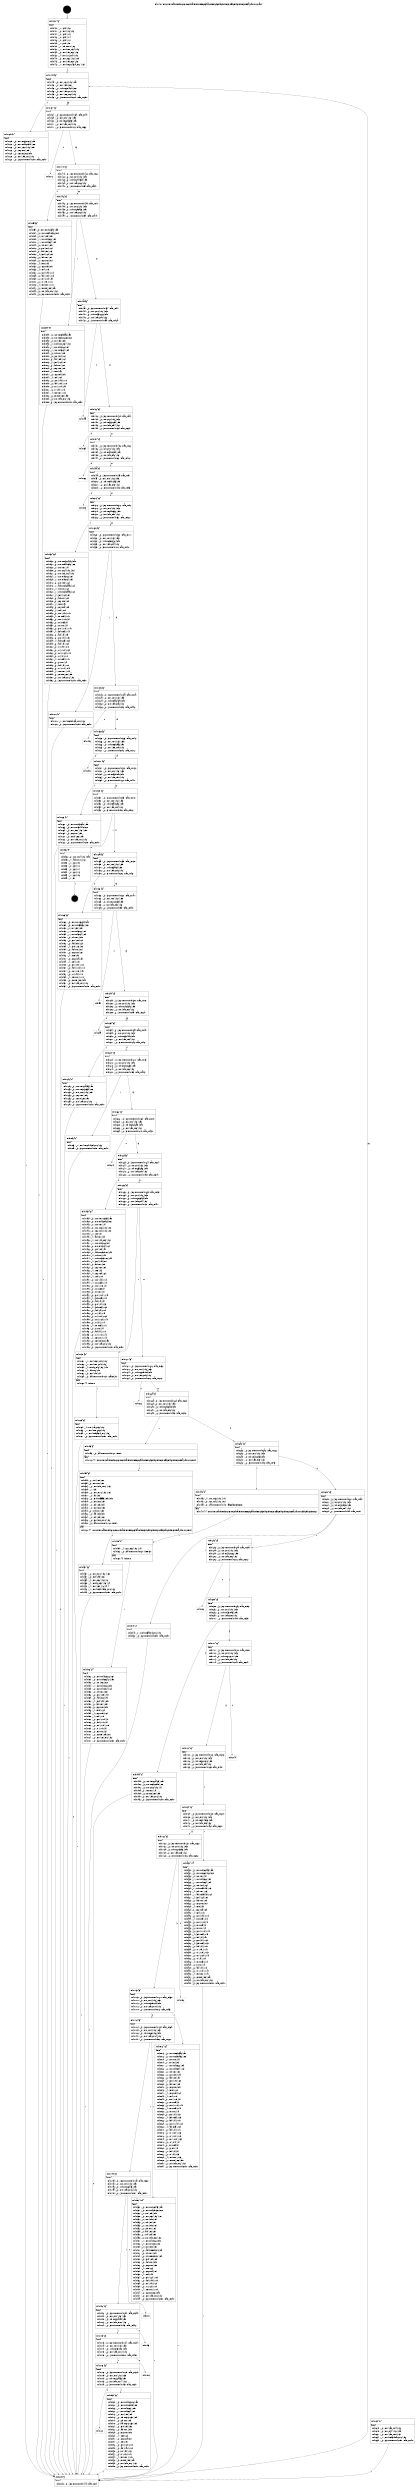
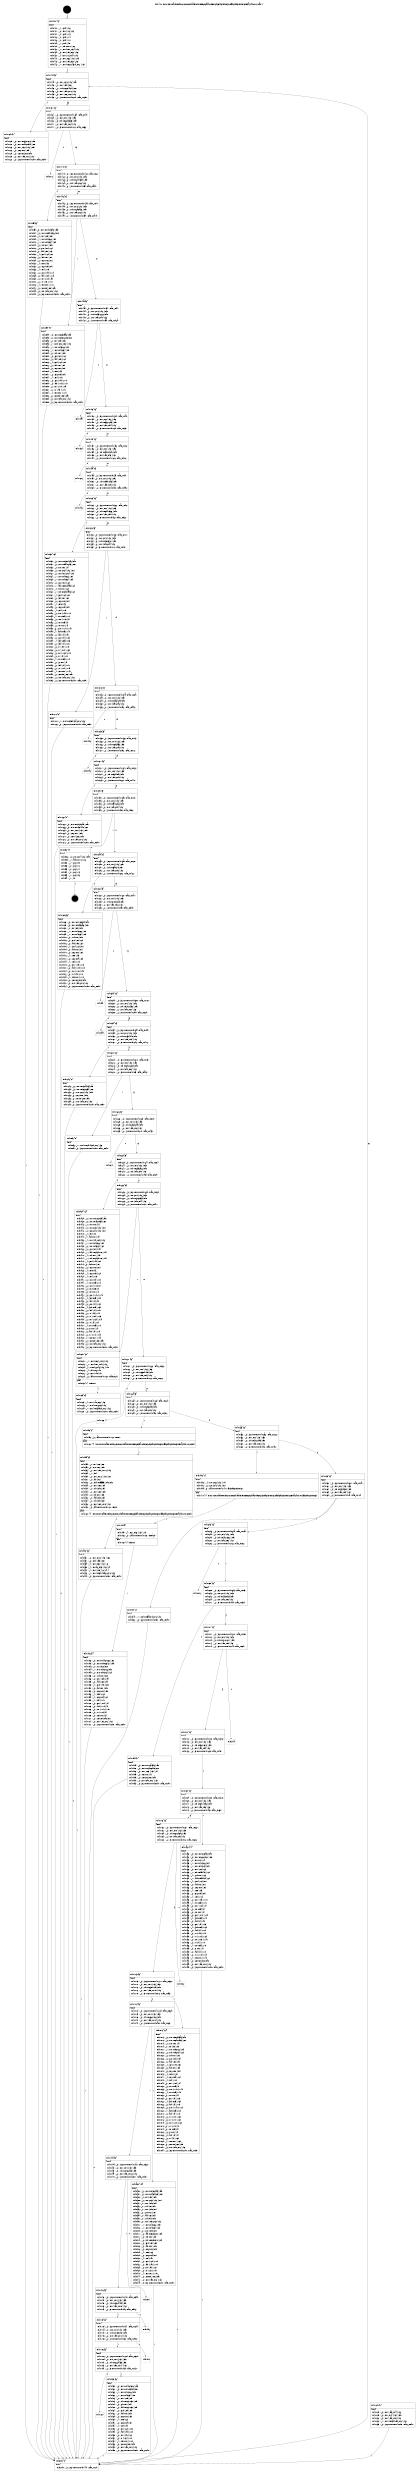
(77, 1956) -> (77, 1933)
